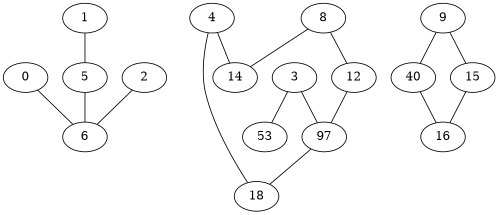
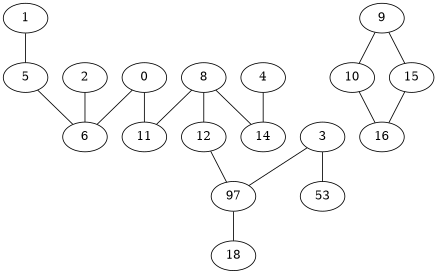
(413, 78) -> (352, 78)
(211, 112) -> none
none -> (144, 137)
